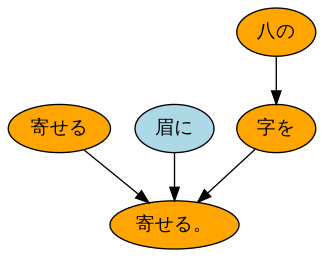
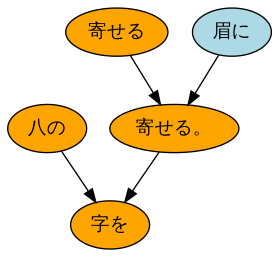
(232, 171) -> (146, 172)
